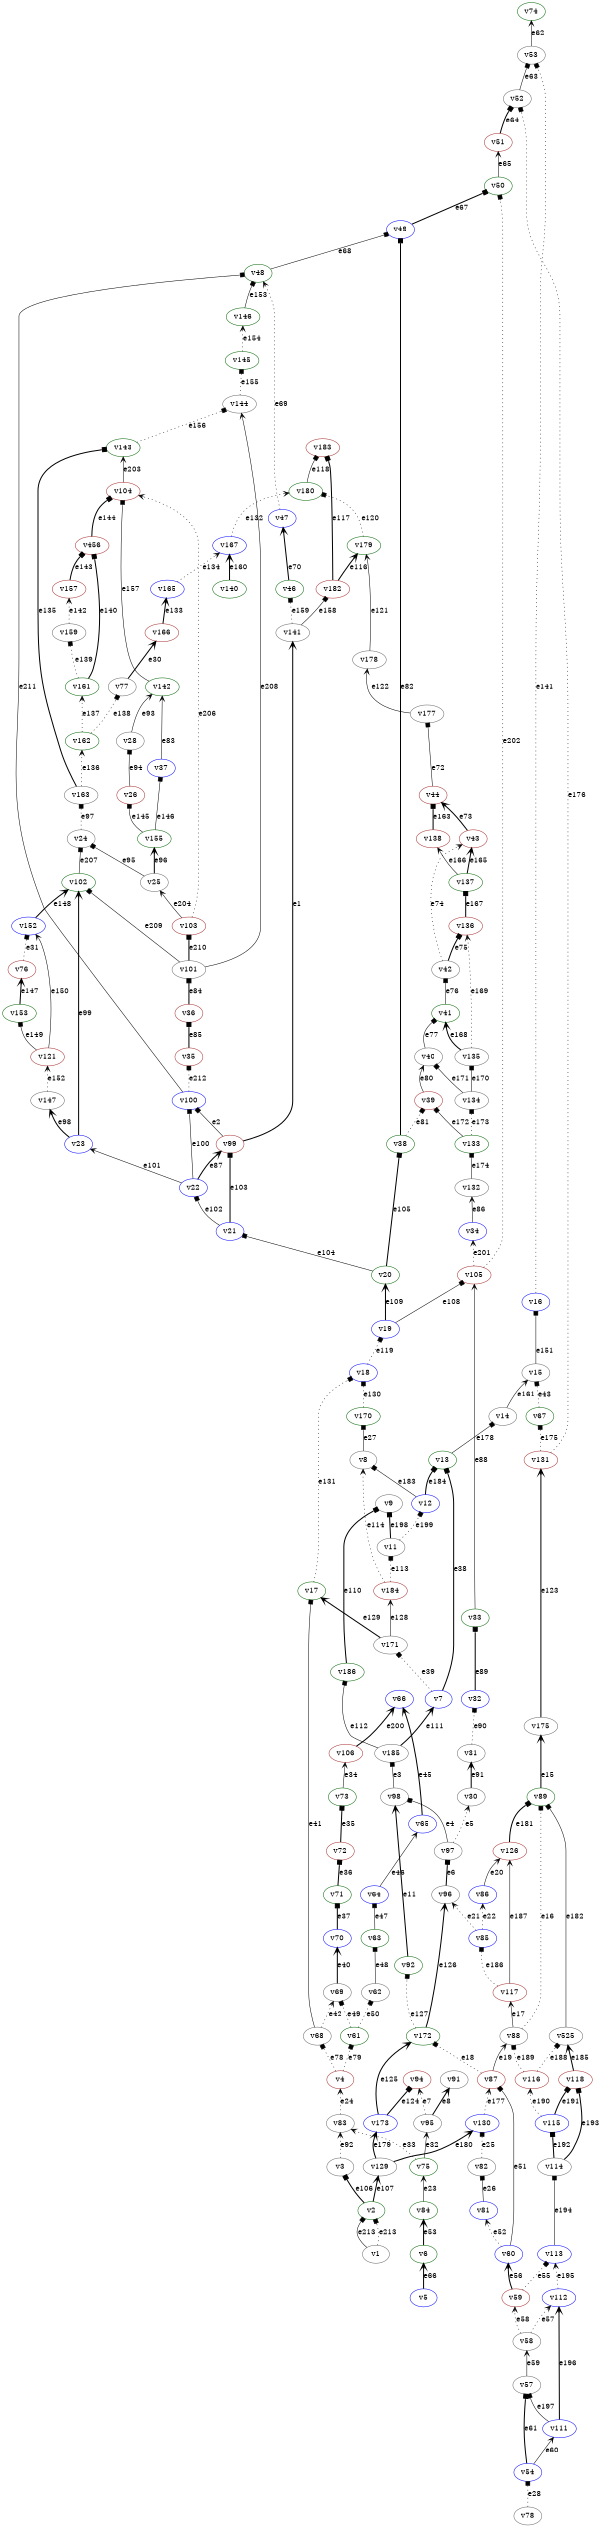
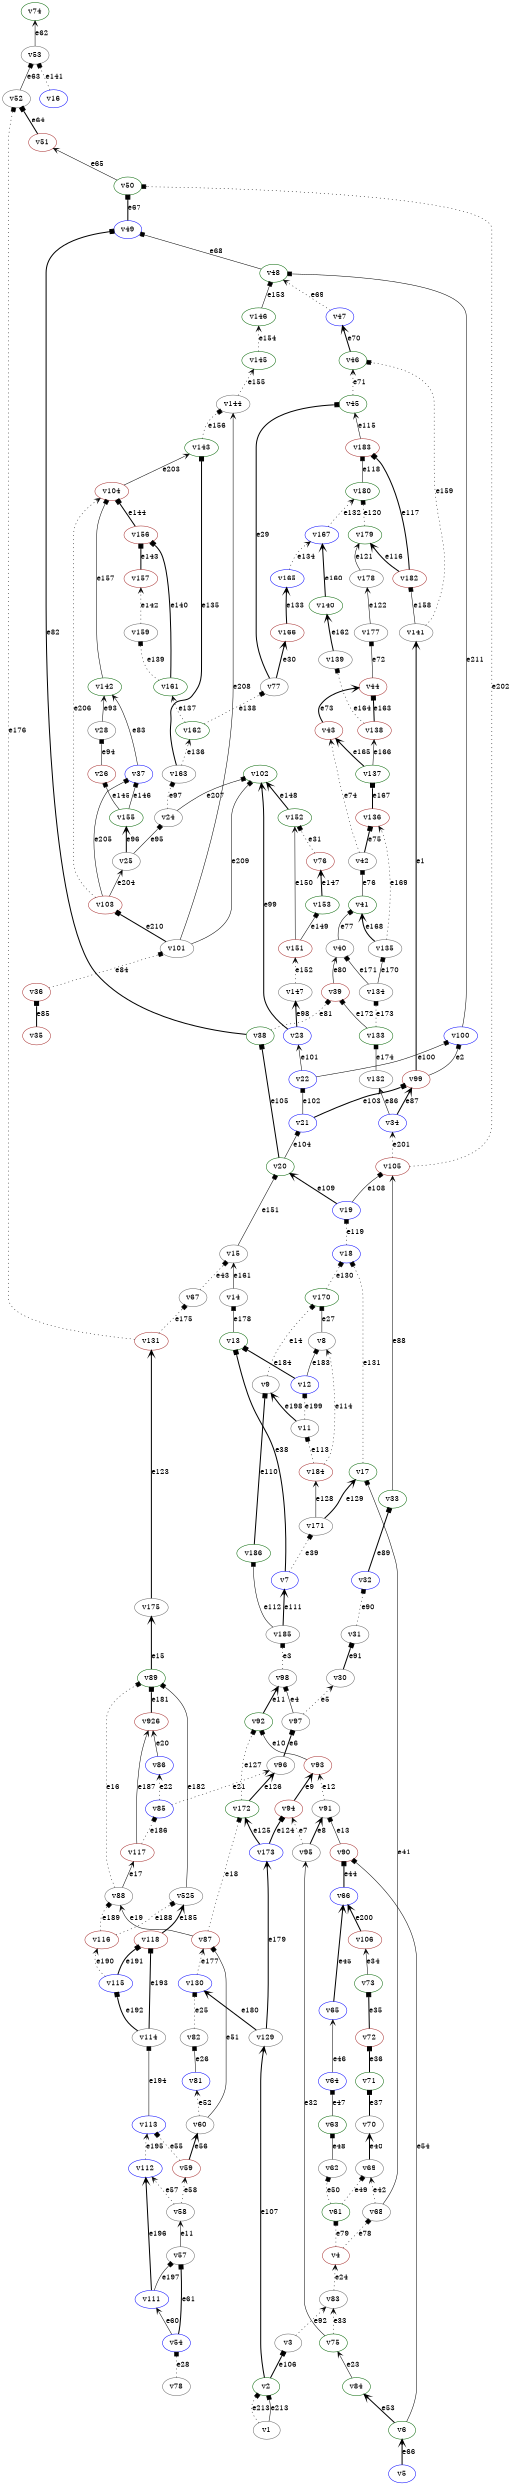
(241, 385) -> (245, 384)
none -> (353, 404)
(92, 546) -> (141, 535)
none -> (335, 660)
none -> (94, 834)
(80, 863) -> (207, 792)
(28, 926) -> (295, 818)
(189, 994) -> (103, 971)
(48, 1057) -> (295, 949)
(189, 1081) -> none
(206, 1166) -> (403, 1104)
none -> (284, 1340)
(536, 1340) -> (256, 1213)
(540, 1416) -> (193, 1298)
(390, 1528) -> (284, 1410)
none -> (318, 1765)
(393, 1778) -> (283, 1659)
(471, 1778) -> (347, 1659)
(510, 1851) -> (151, 1722)
none -> (344, 1853)
(337, 1938) -> (369, 2125)
(509, 2254) -> (200, 2125)
(534, 2363) -> (187, 2234)
